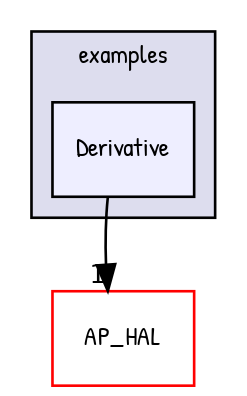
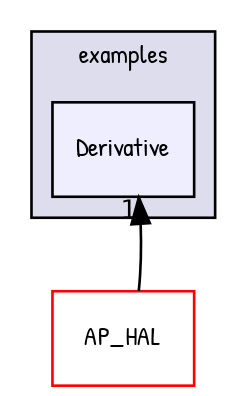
(106, 234) -> (141, 257)
